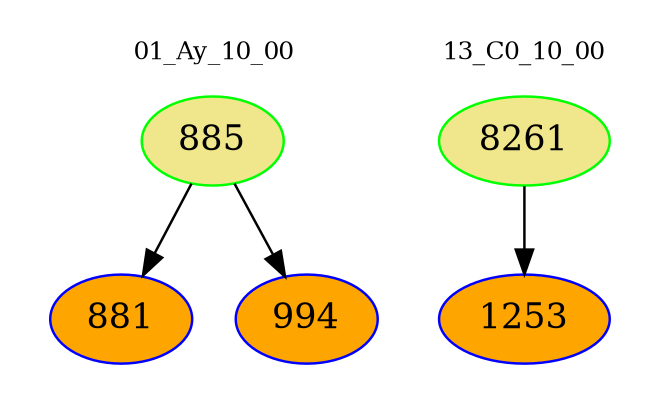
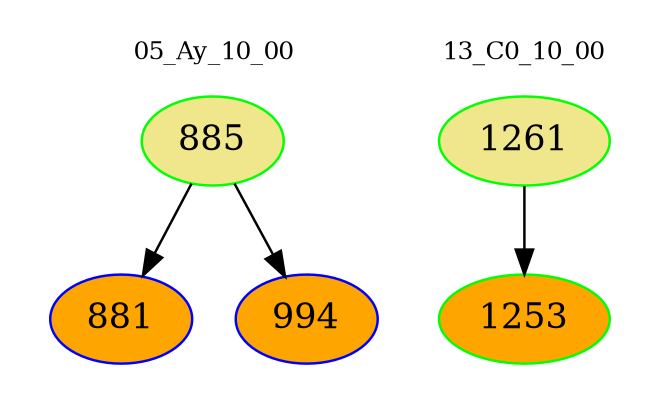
(214, 53) -> (214, 53)
(524, 141) -> (524, 141)
(524, 319) -> (524, 319)
